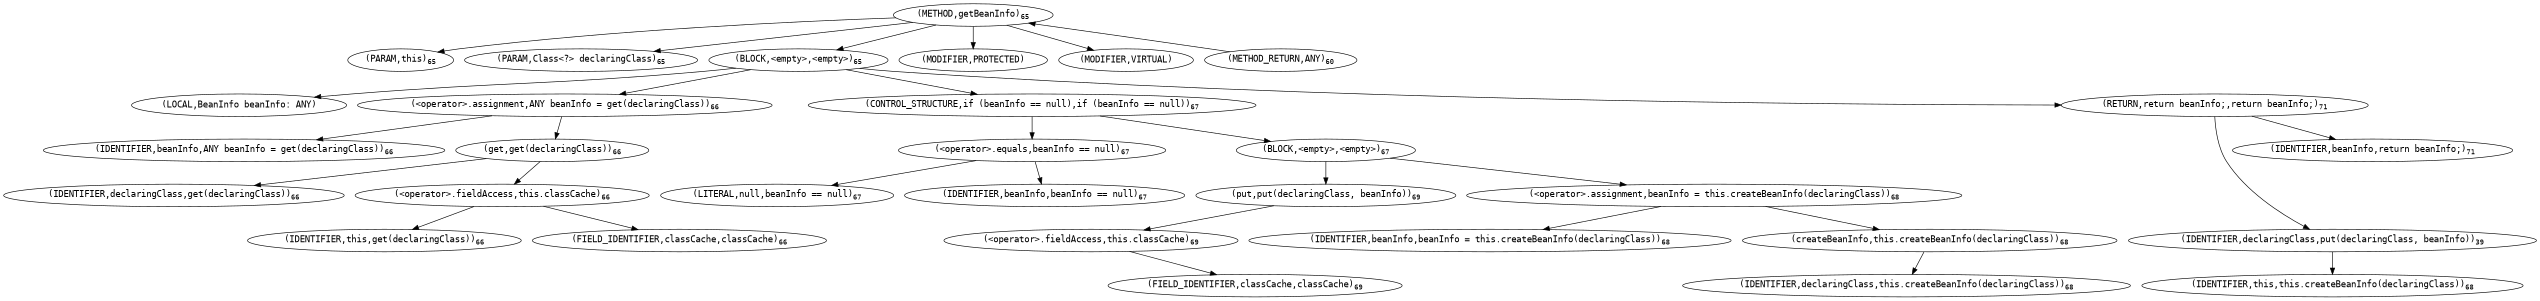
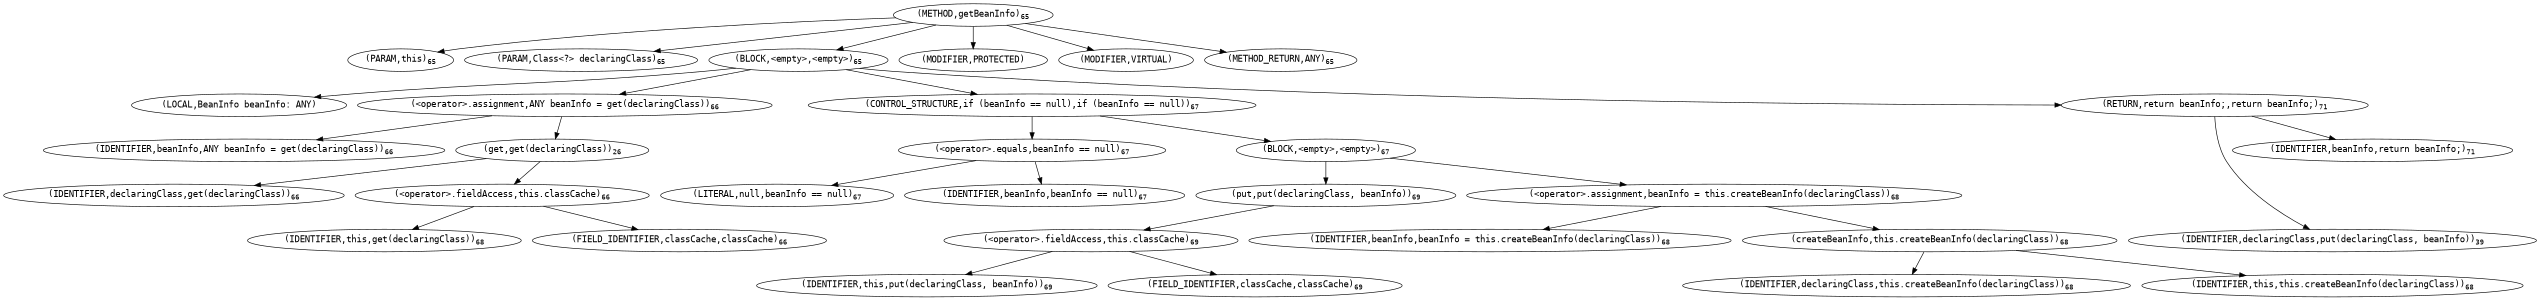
(1132, 38) -> (1123, 38)
(1330, 59) -> (1330, 59)
(617, 149) -> (617, 149)
(480, 240) -> (480, 240)
(2332, 260) -> (2128, 263)
none -> (927, 286)
